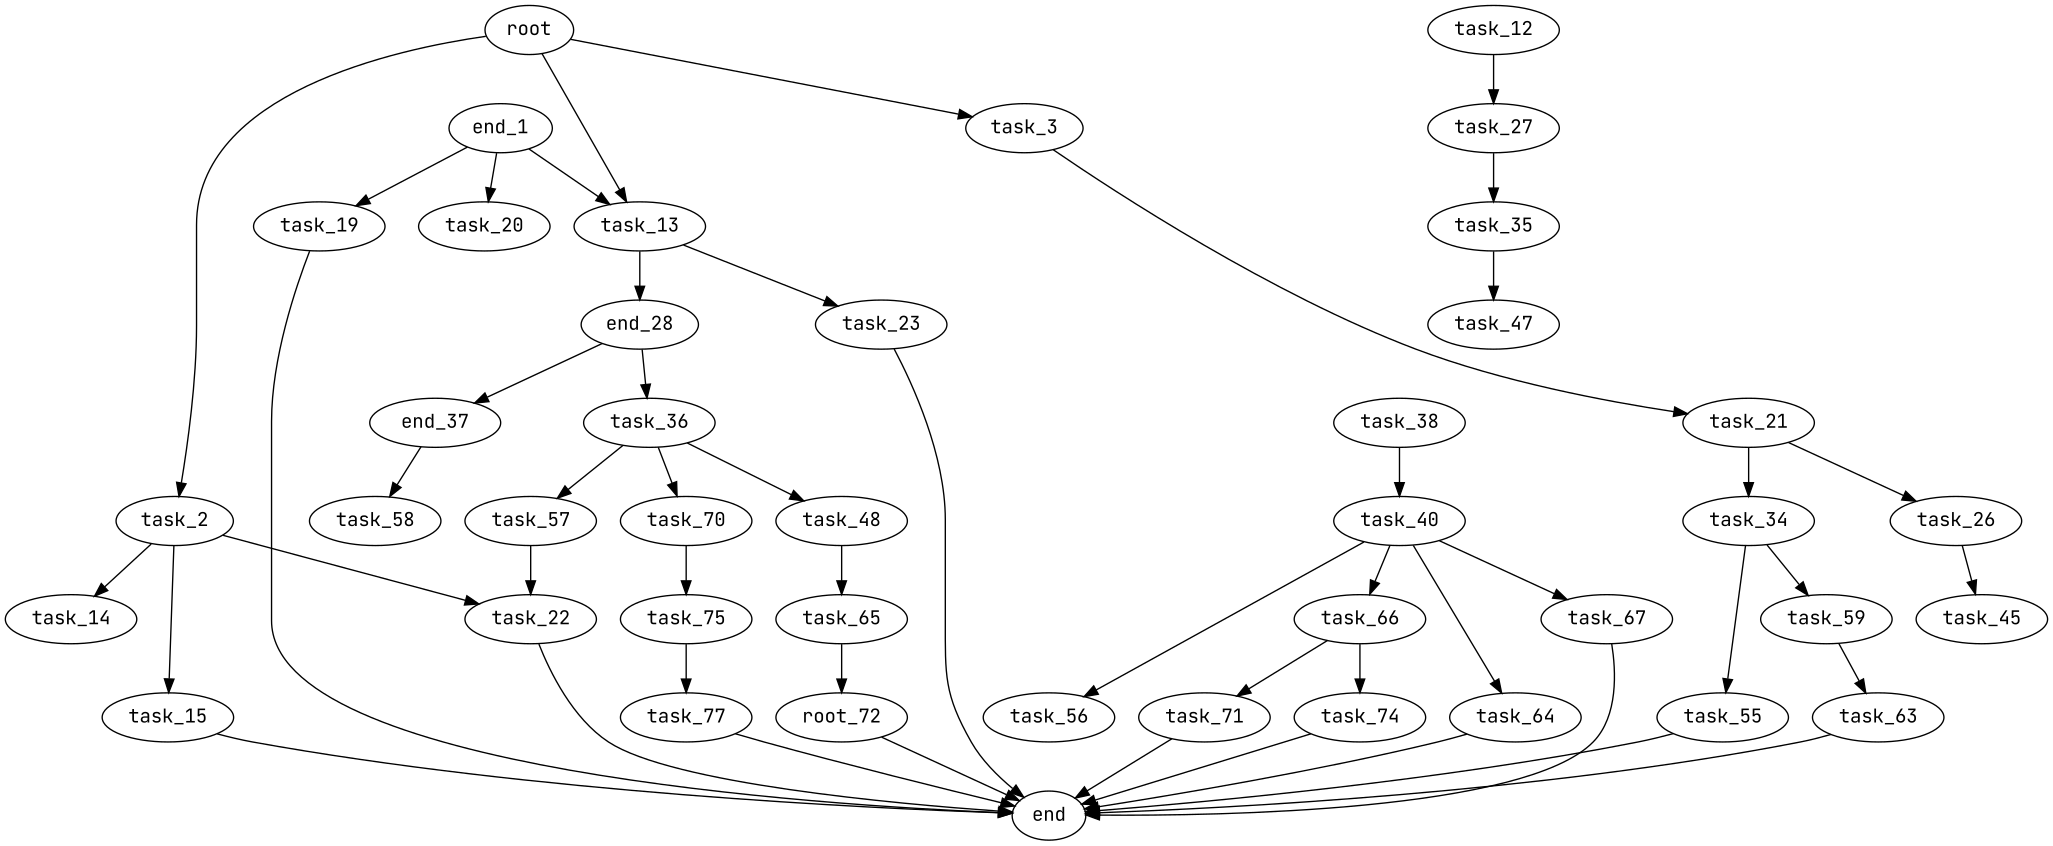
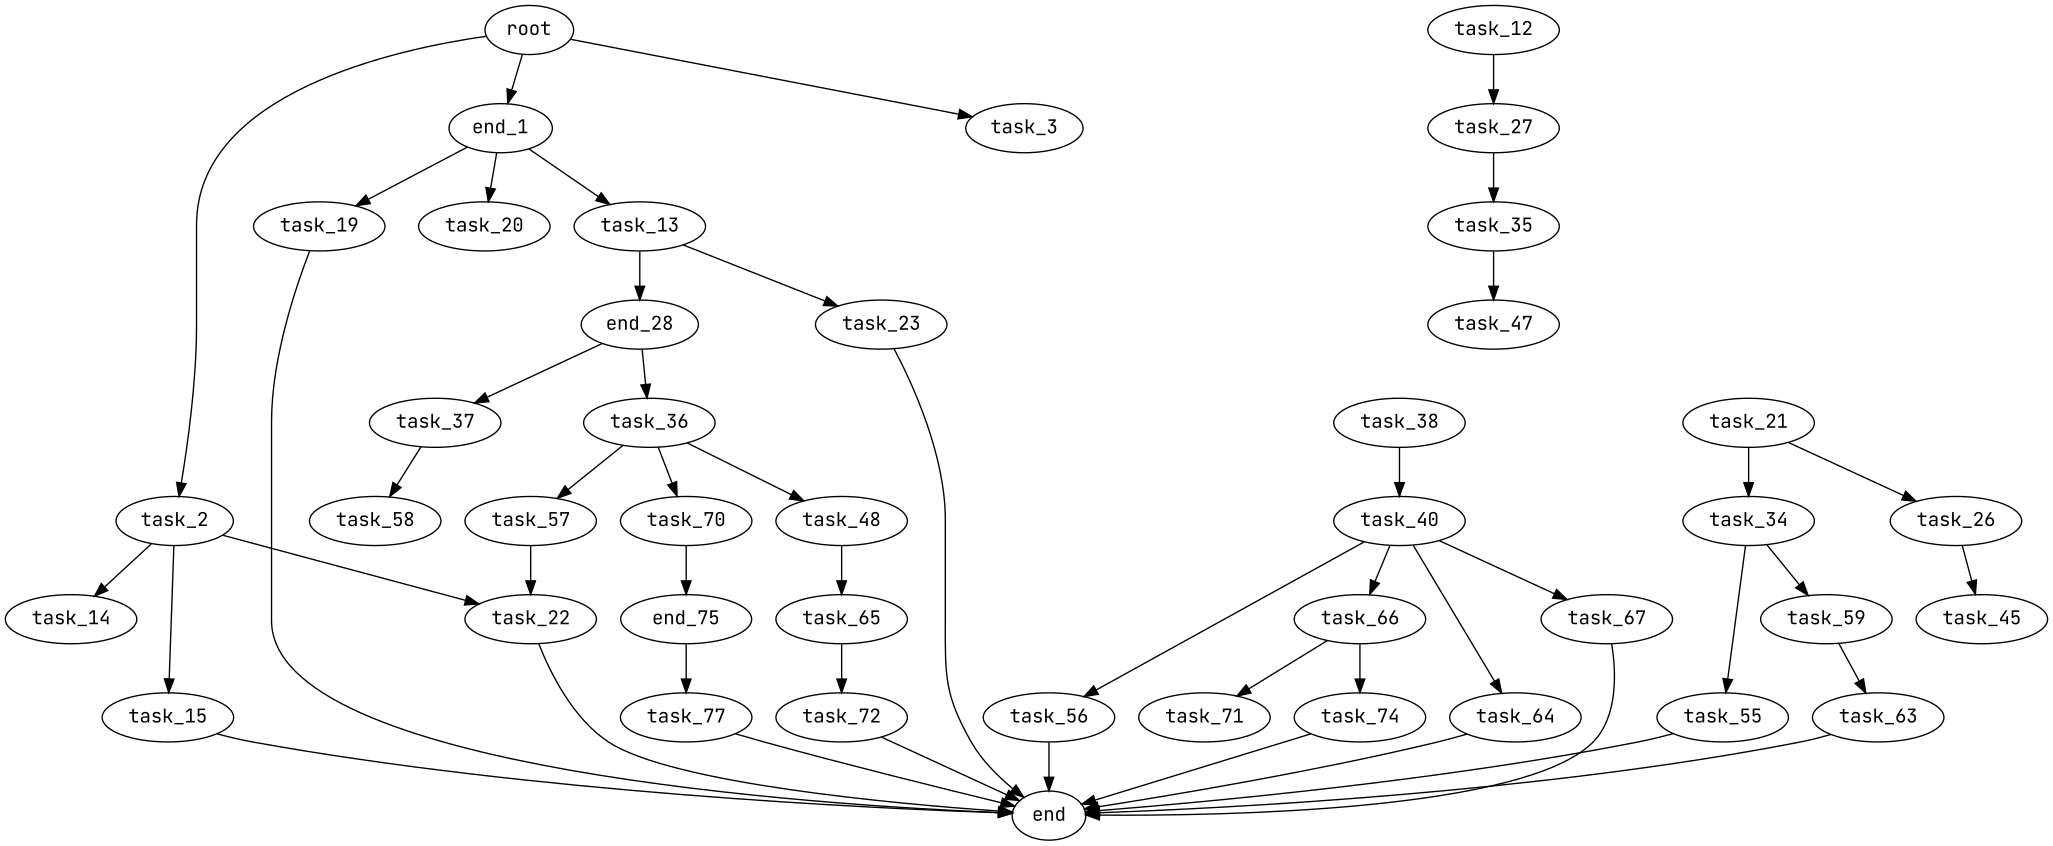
(581, 122) -> (517, 72)
(1348, 320) -> none
(435, 423) -> (435, 423)
(686, 619) -> (686, 619)
(842, 717) -> (842, 717)
(1129, 765) -> (1049, 760)
